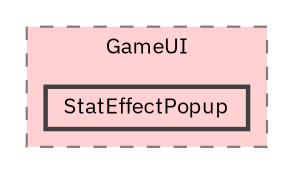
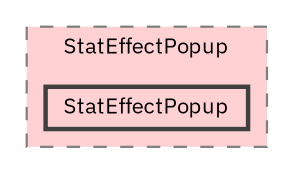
(147, 48) -> (147, 48)
